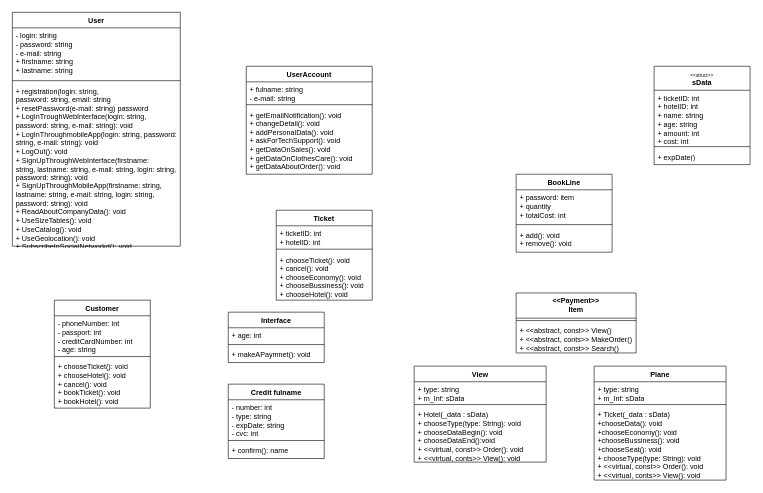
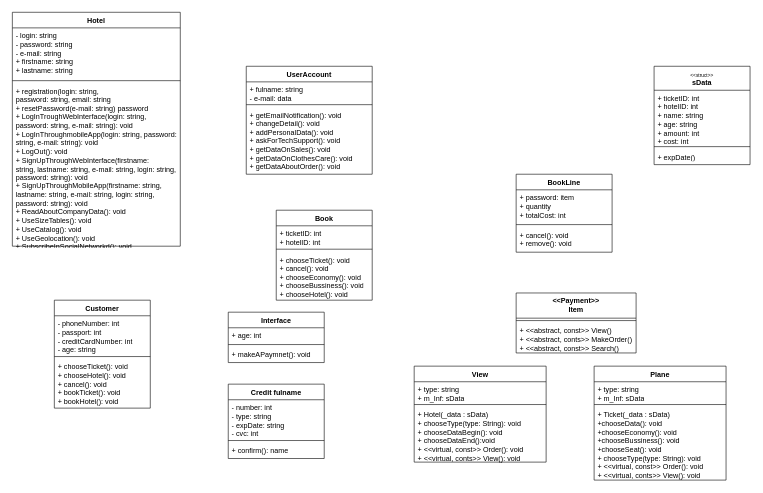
(96, 21) -> (96, 21)
(279, 95) -> (279, 95)
(324, 219) -> (324, 219)
(548, 240) -> (548, 240)
